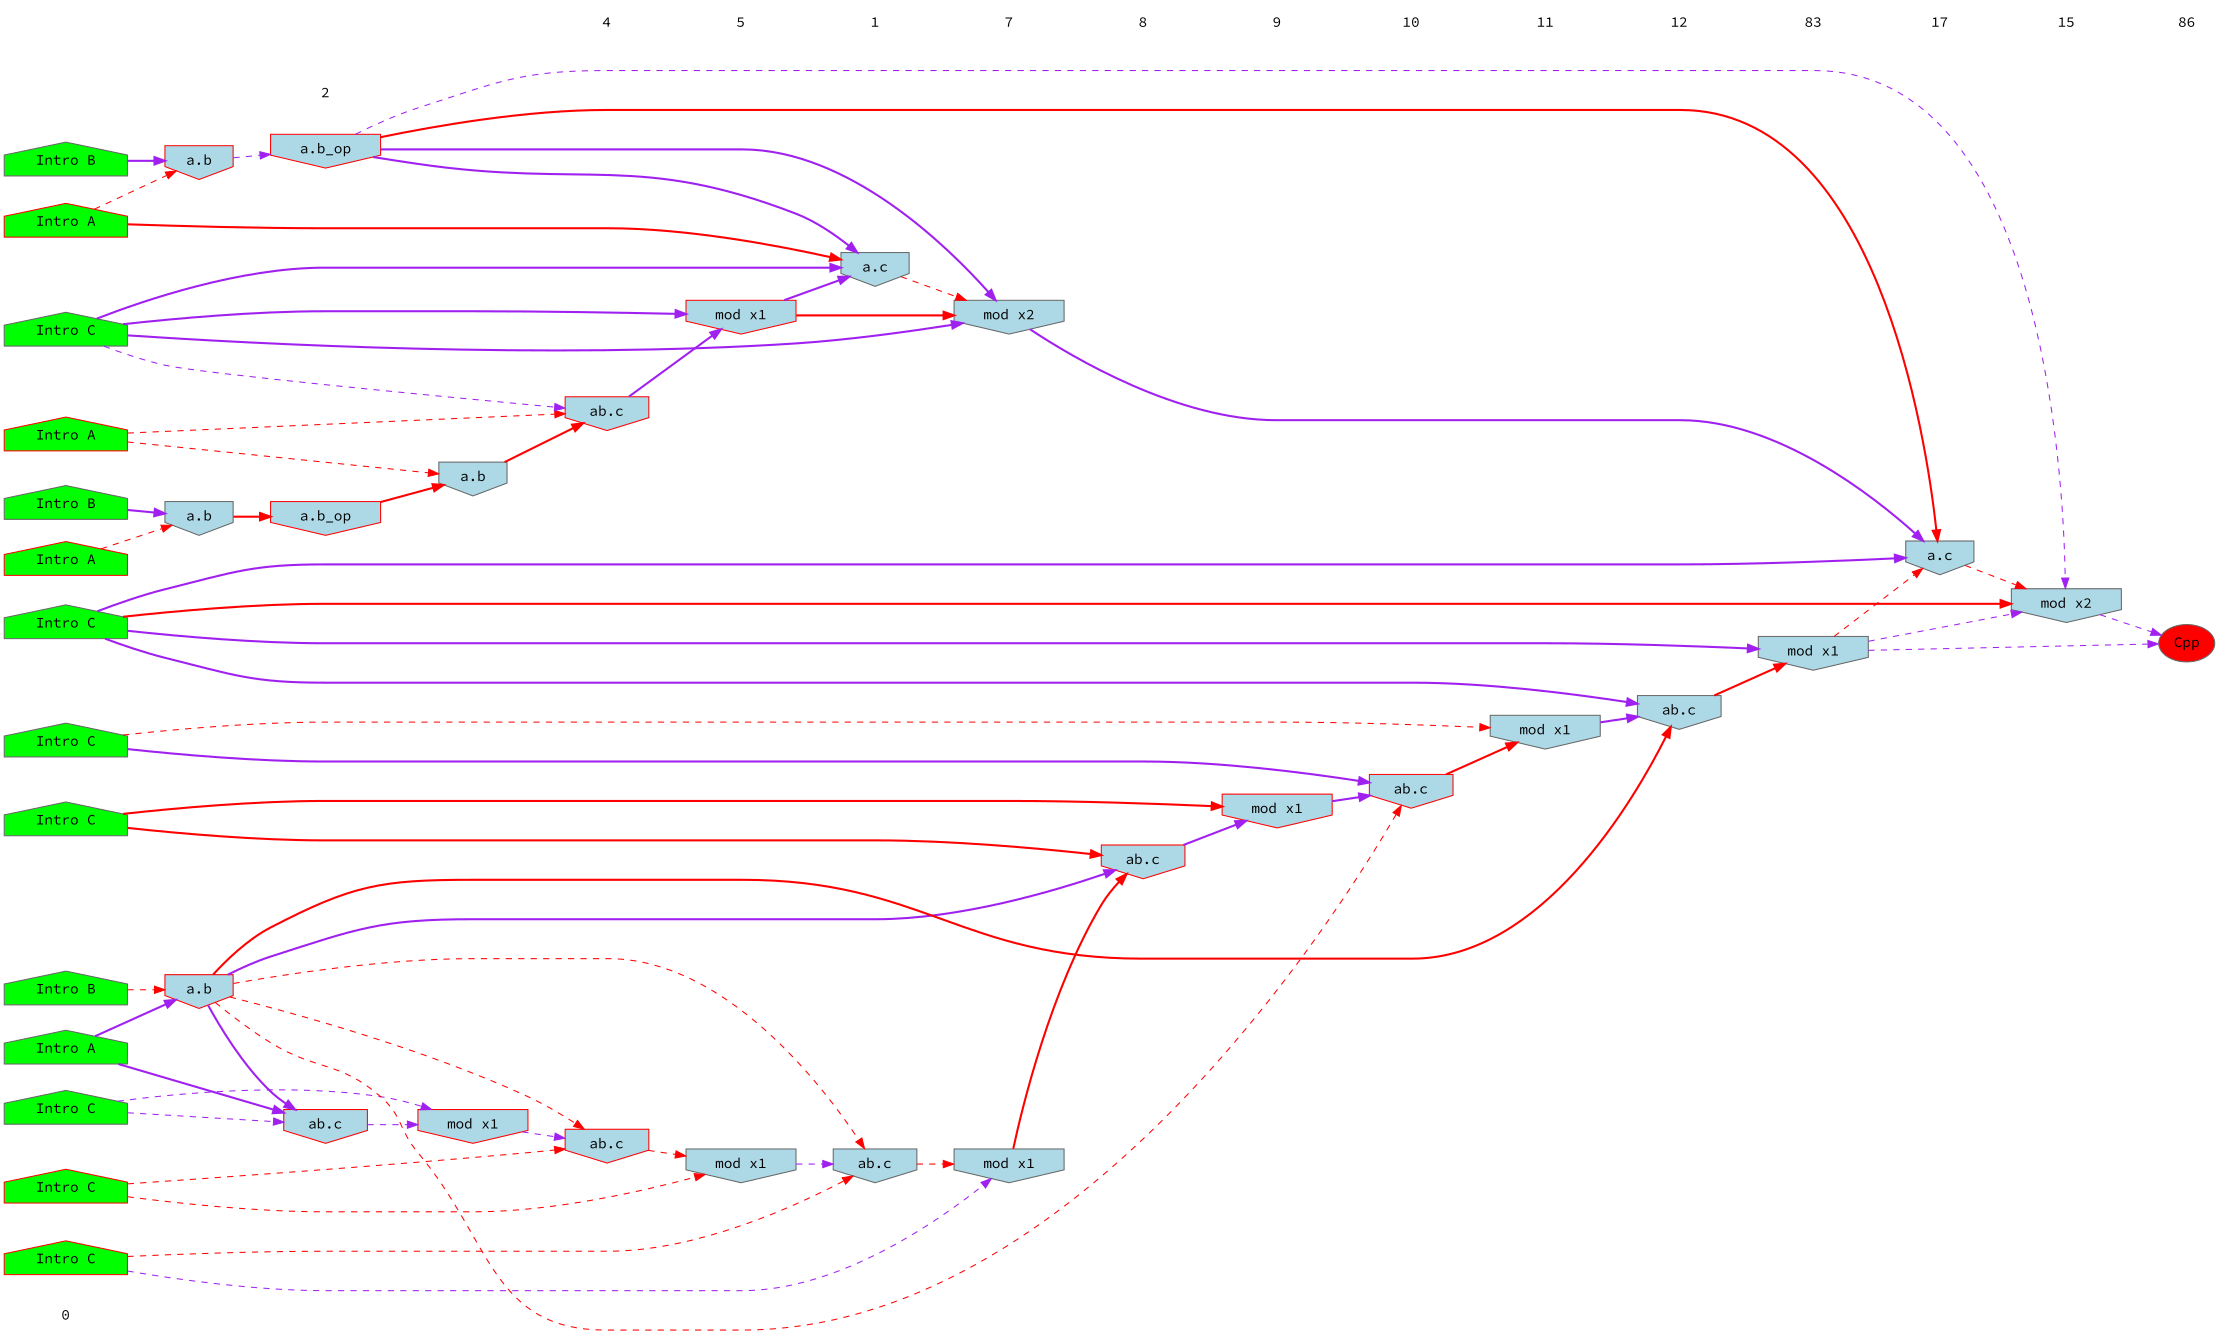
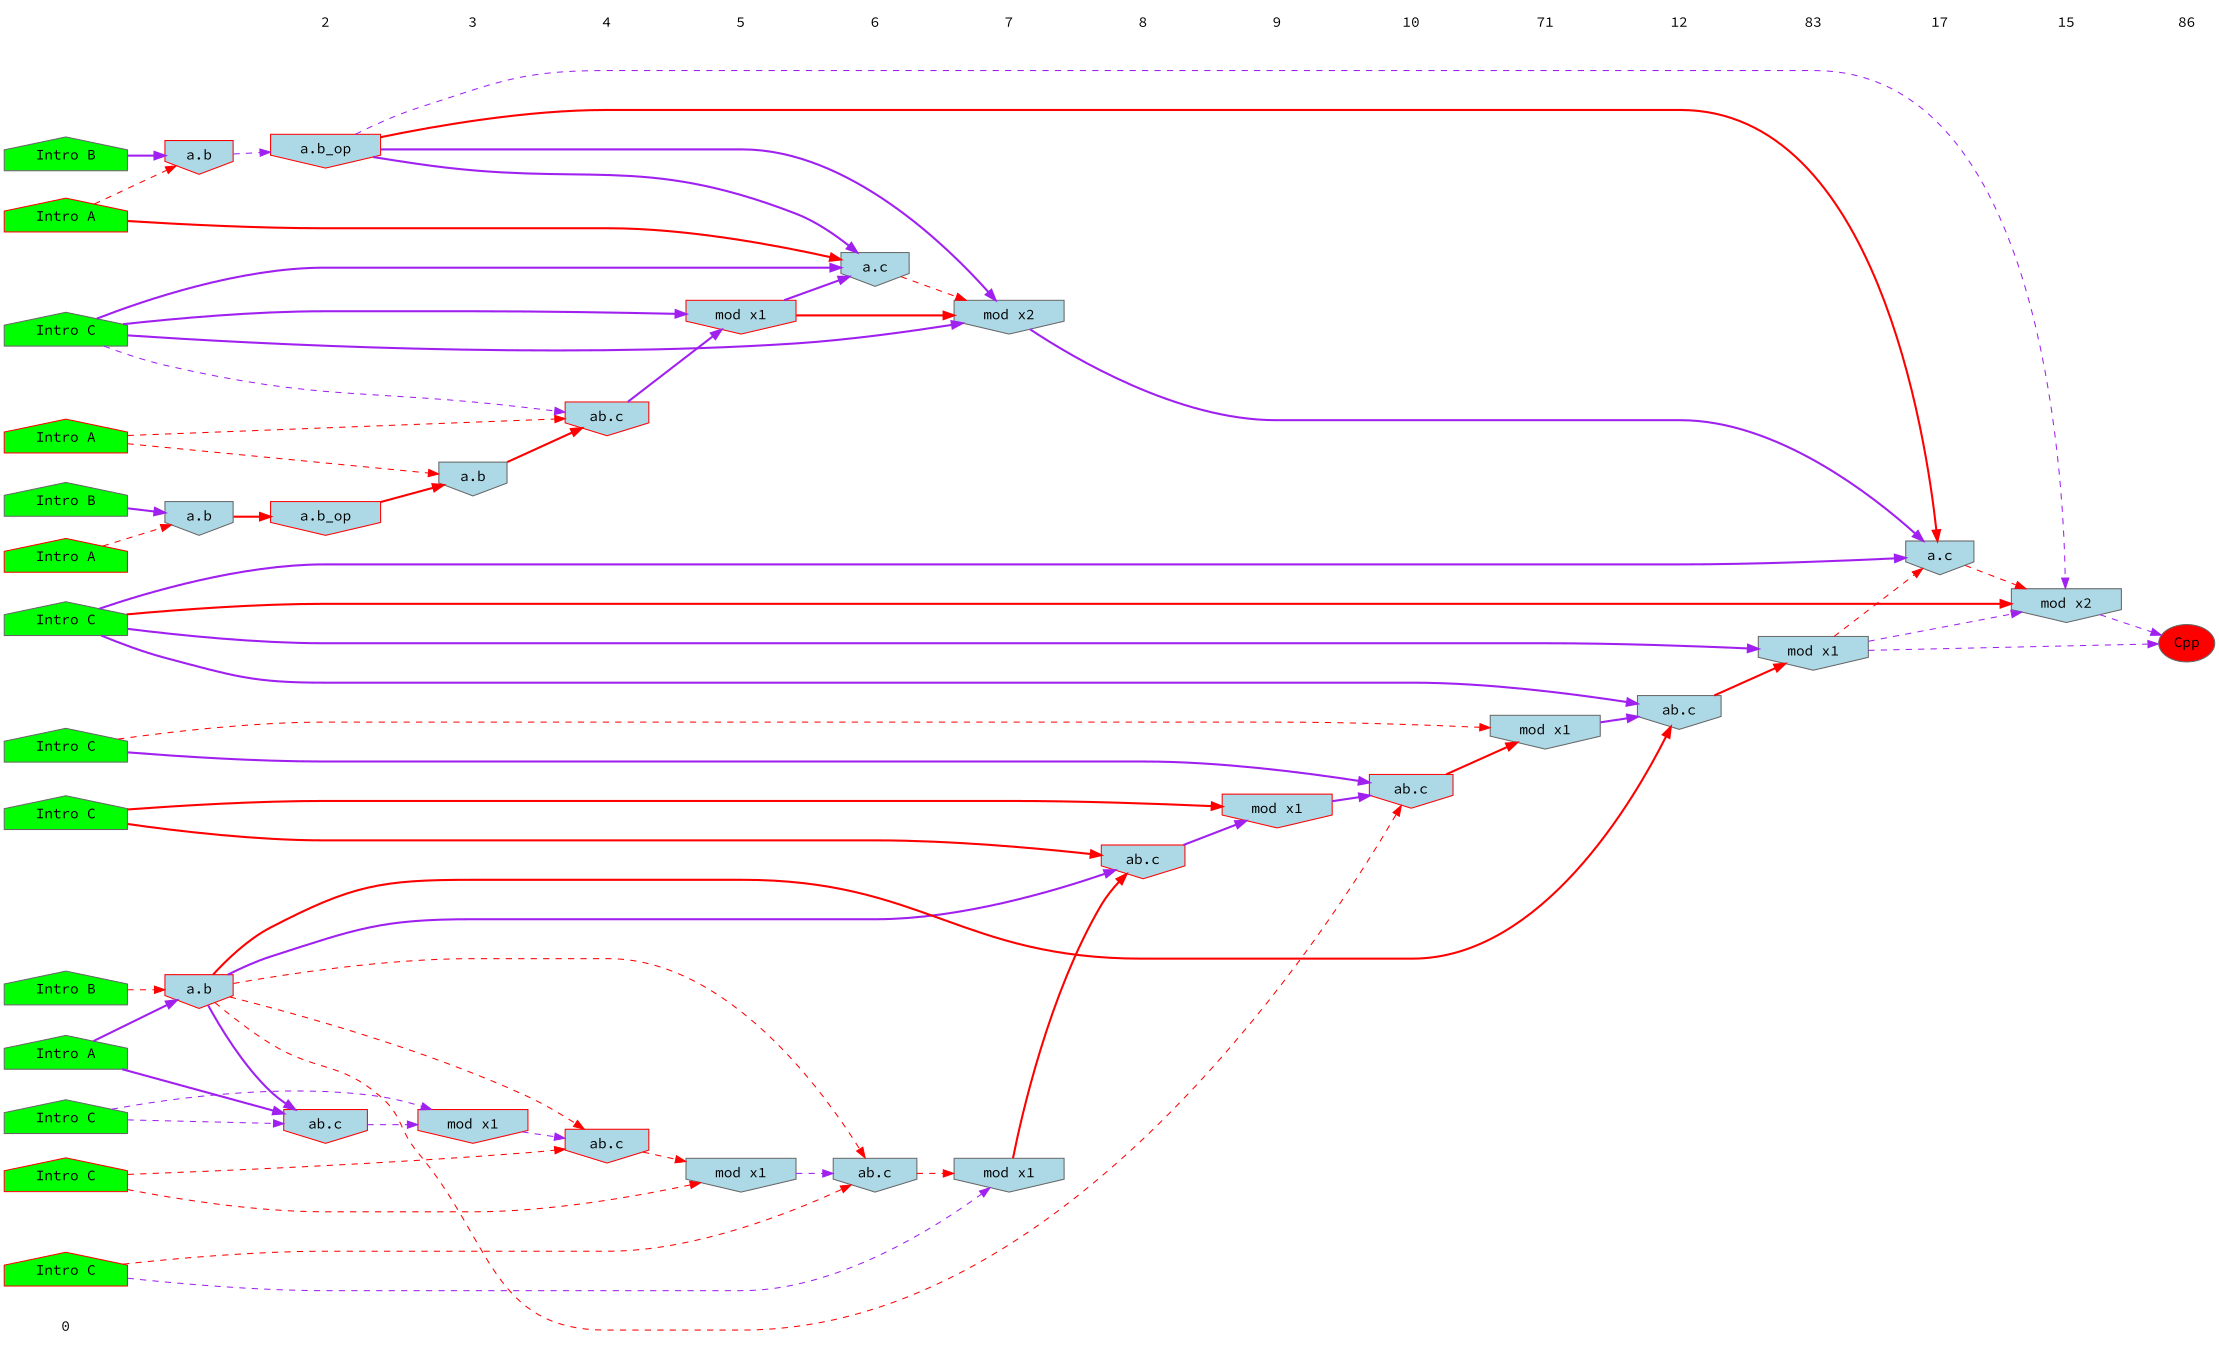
none -> (473, 23)
(875, 23) -> (875, 23)
(1545, 23) -> (1545, 23)
